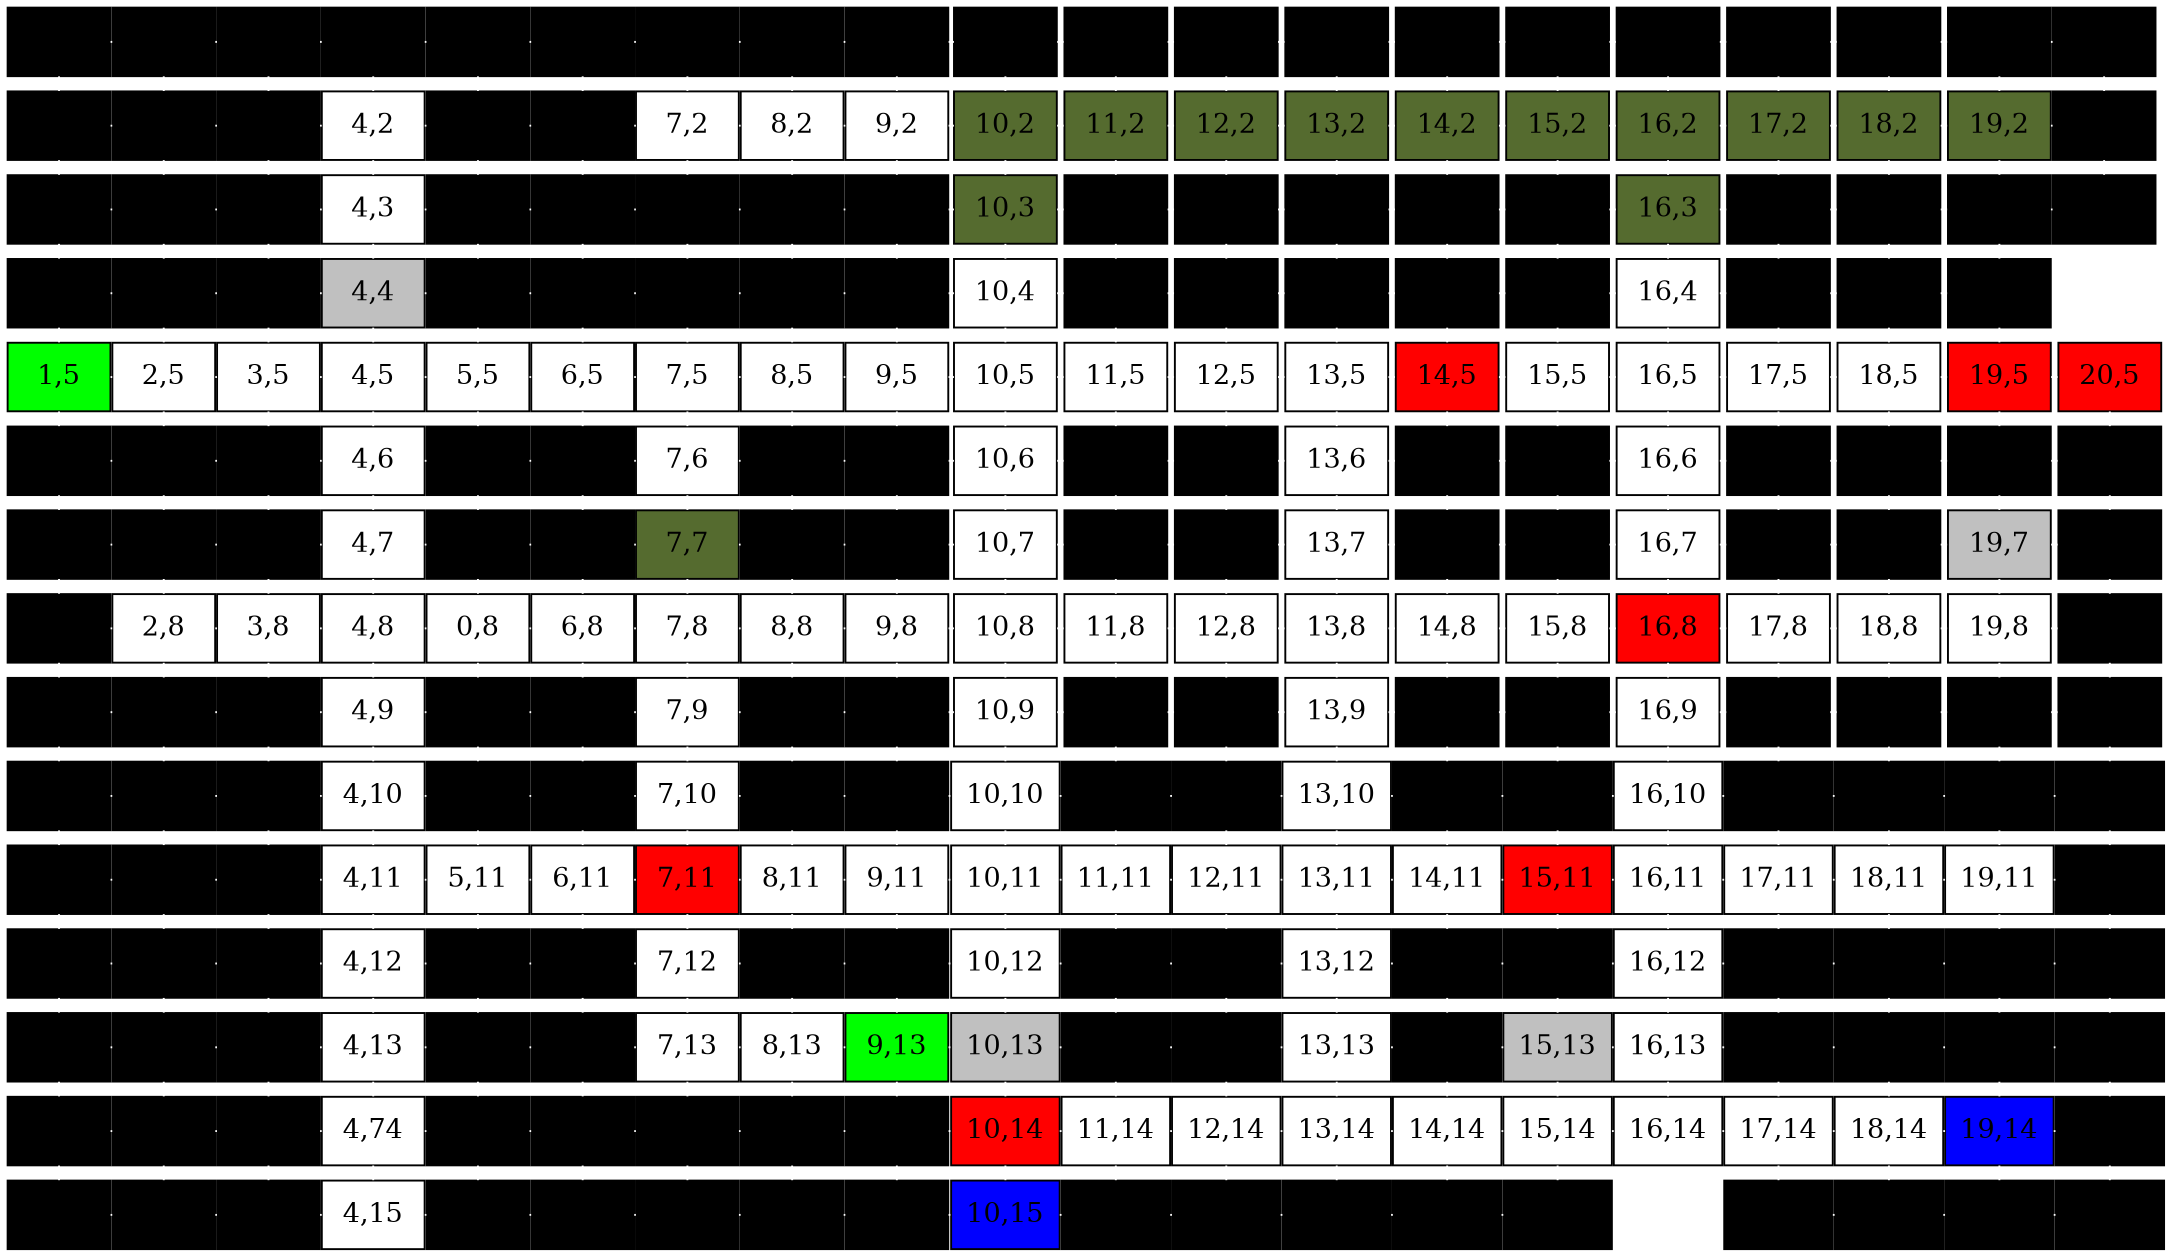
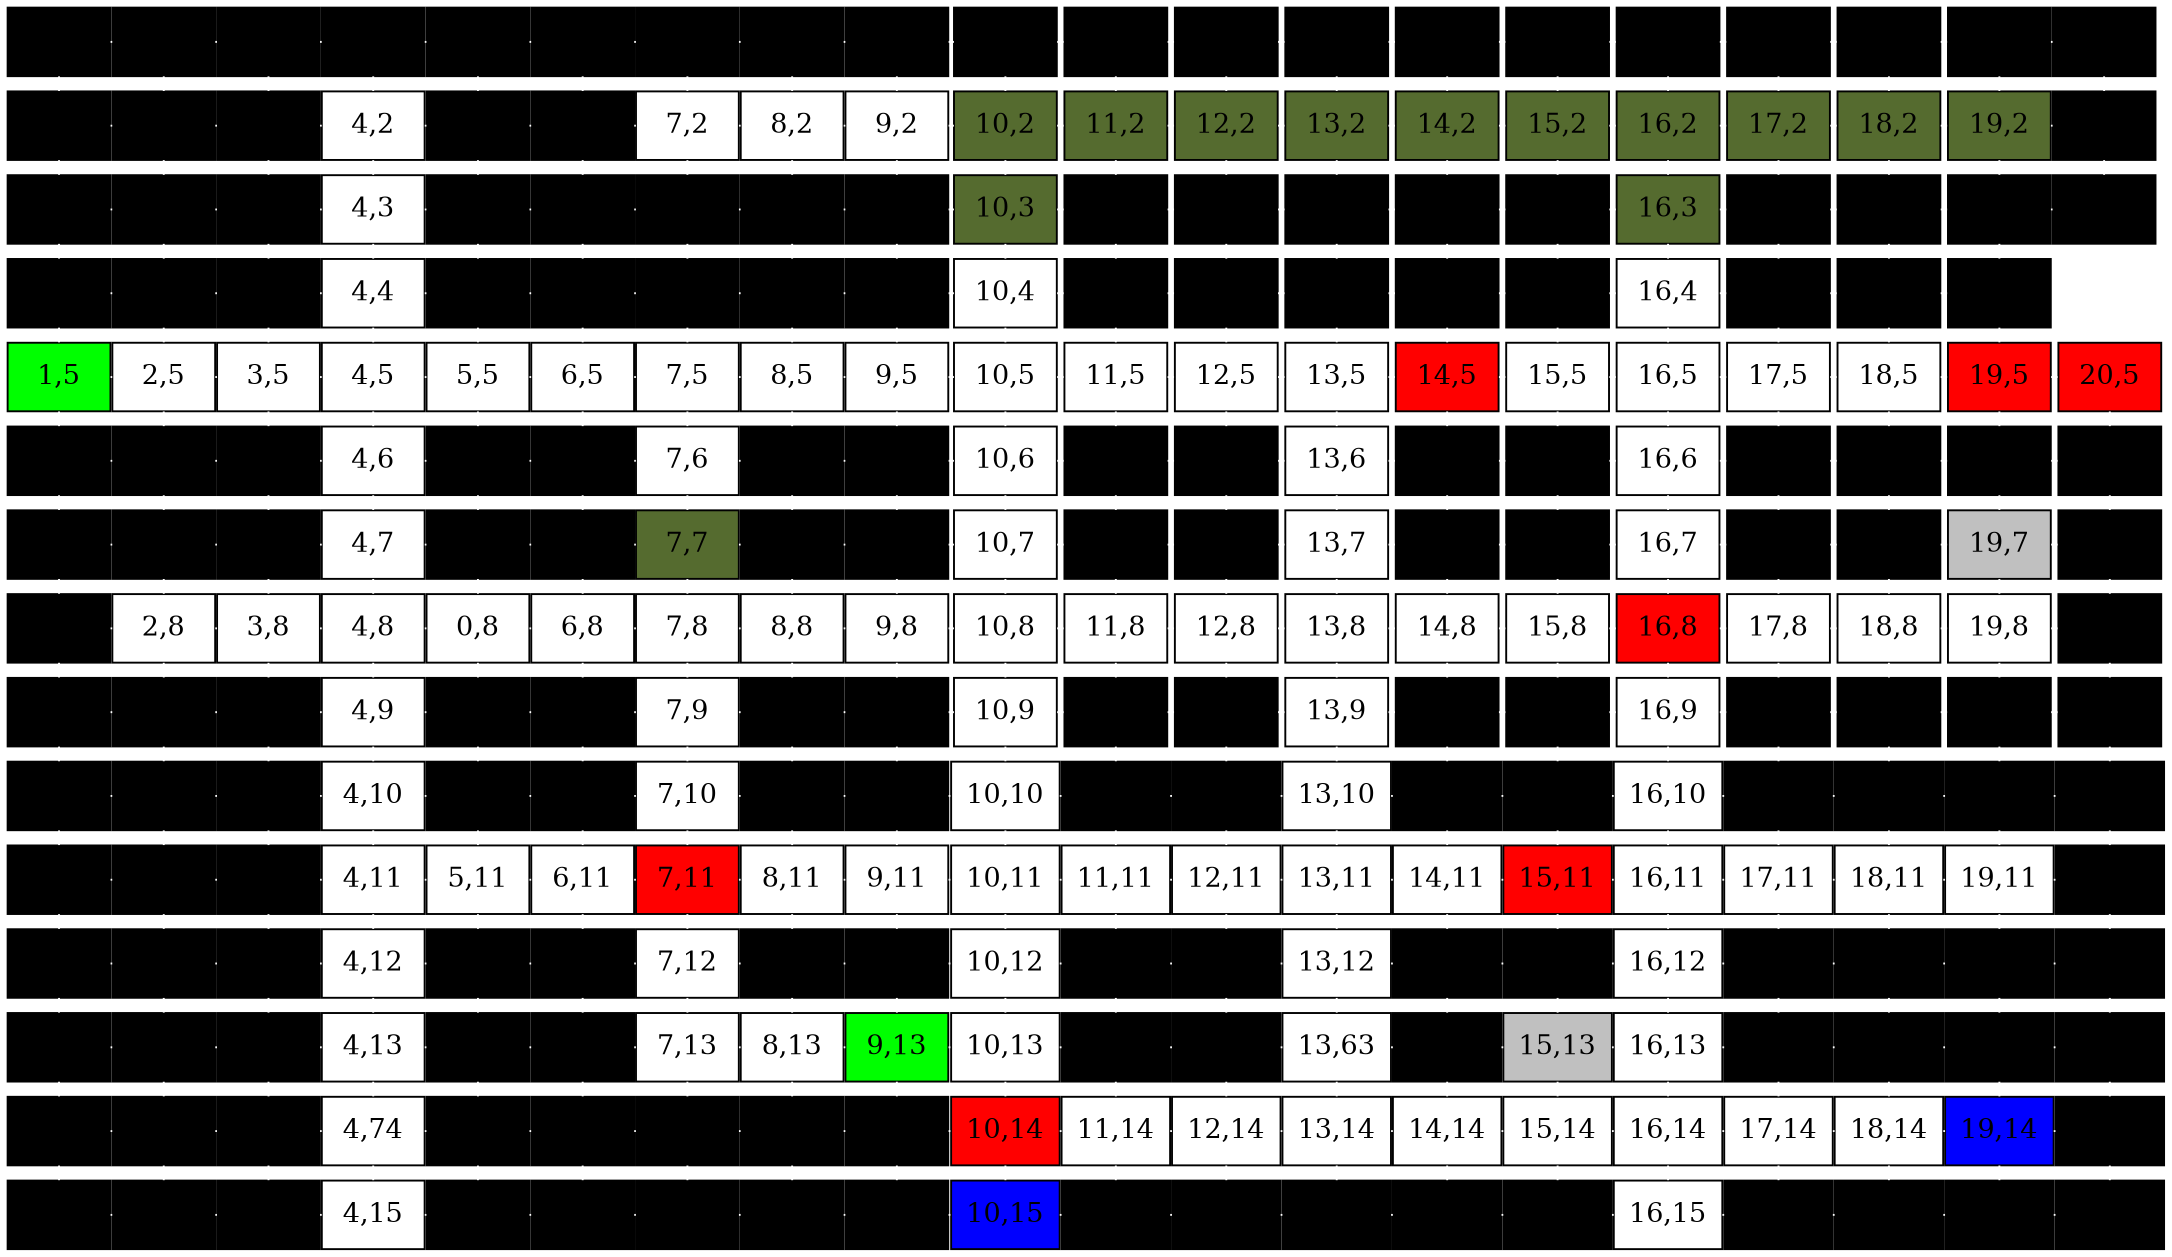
(373, 293) -> (373, 293)
(1005, 1047) -> (1005, 1047)
(1337, 1047) -> (1337, 1047)
none -> (1668, 1215)
